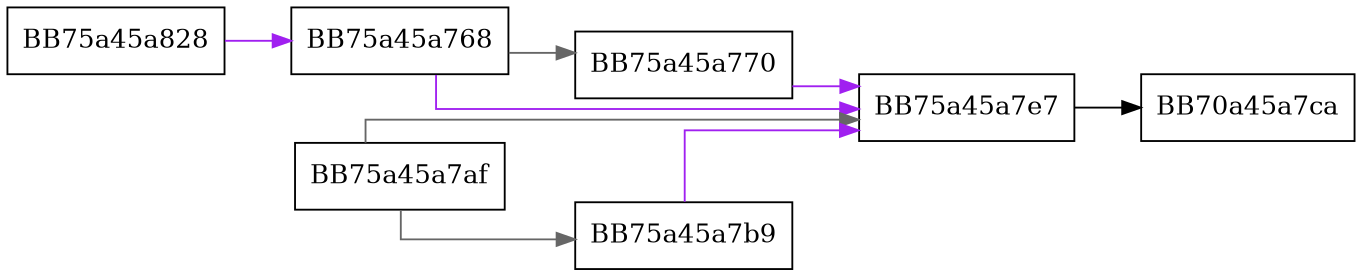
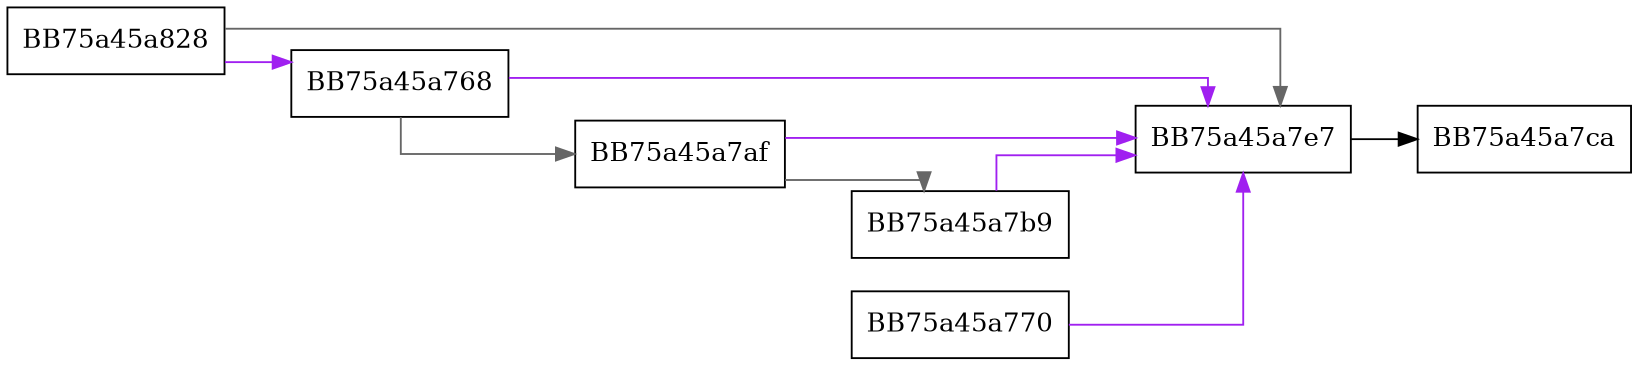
none -> (782, 29)
(533, 53) -> (460, 154)
(1248, 108) -> (1524, 139)
(591, 120) -> (951, 138)
